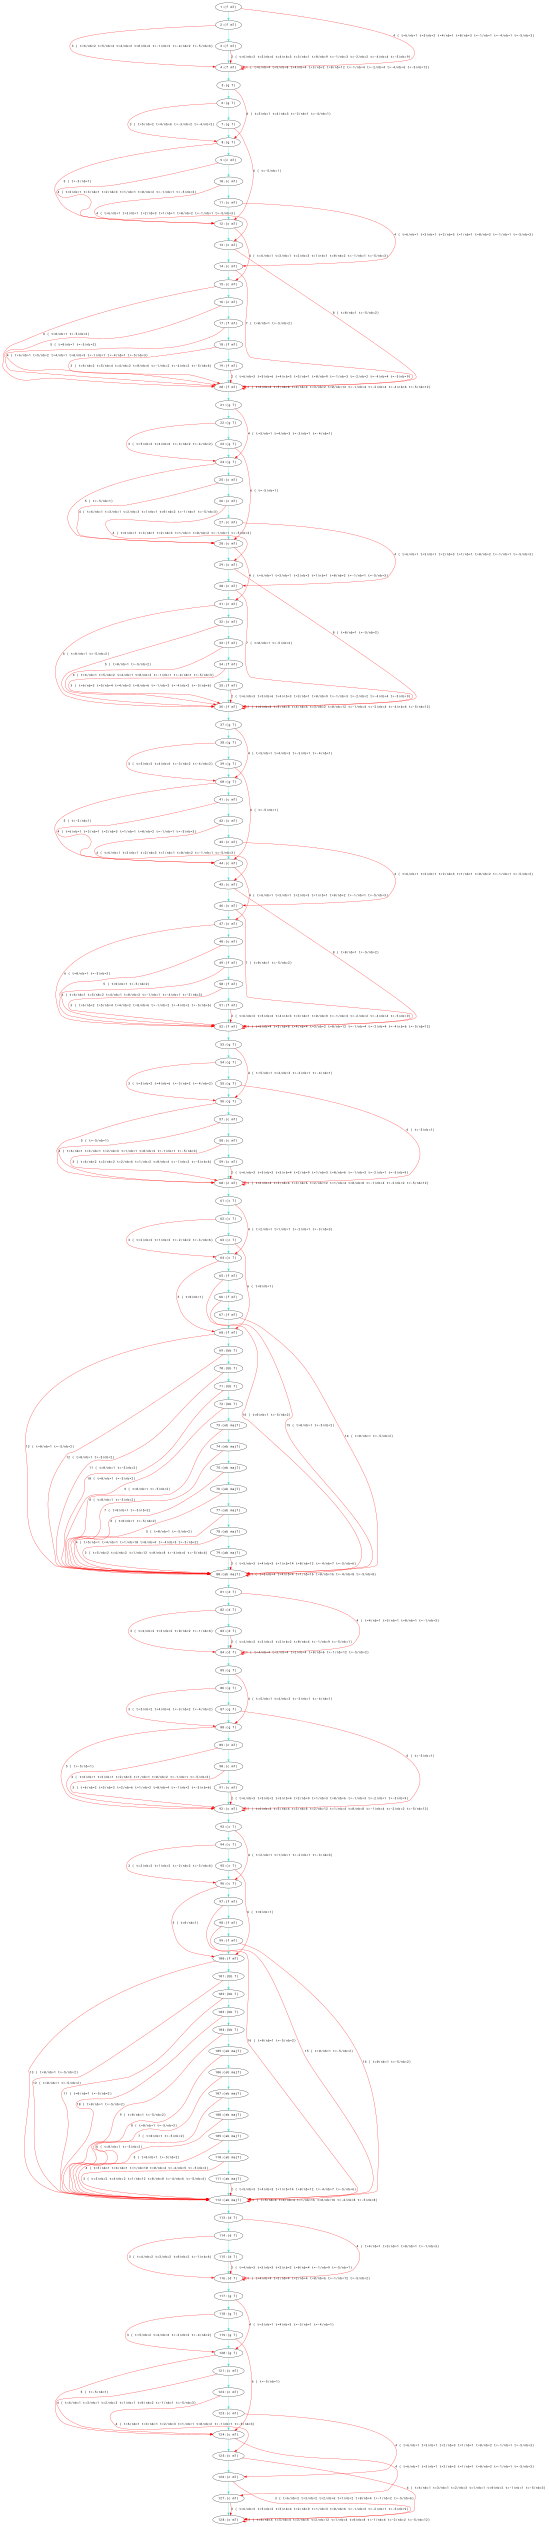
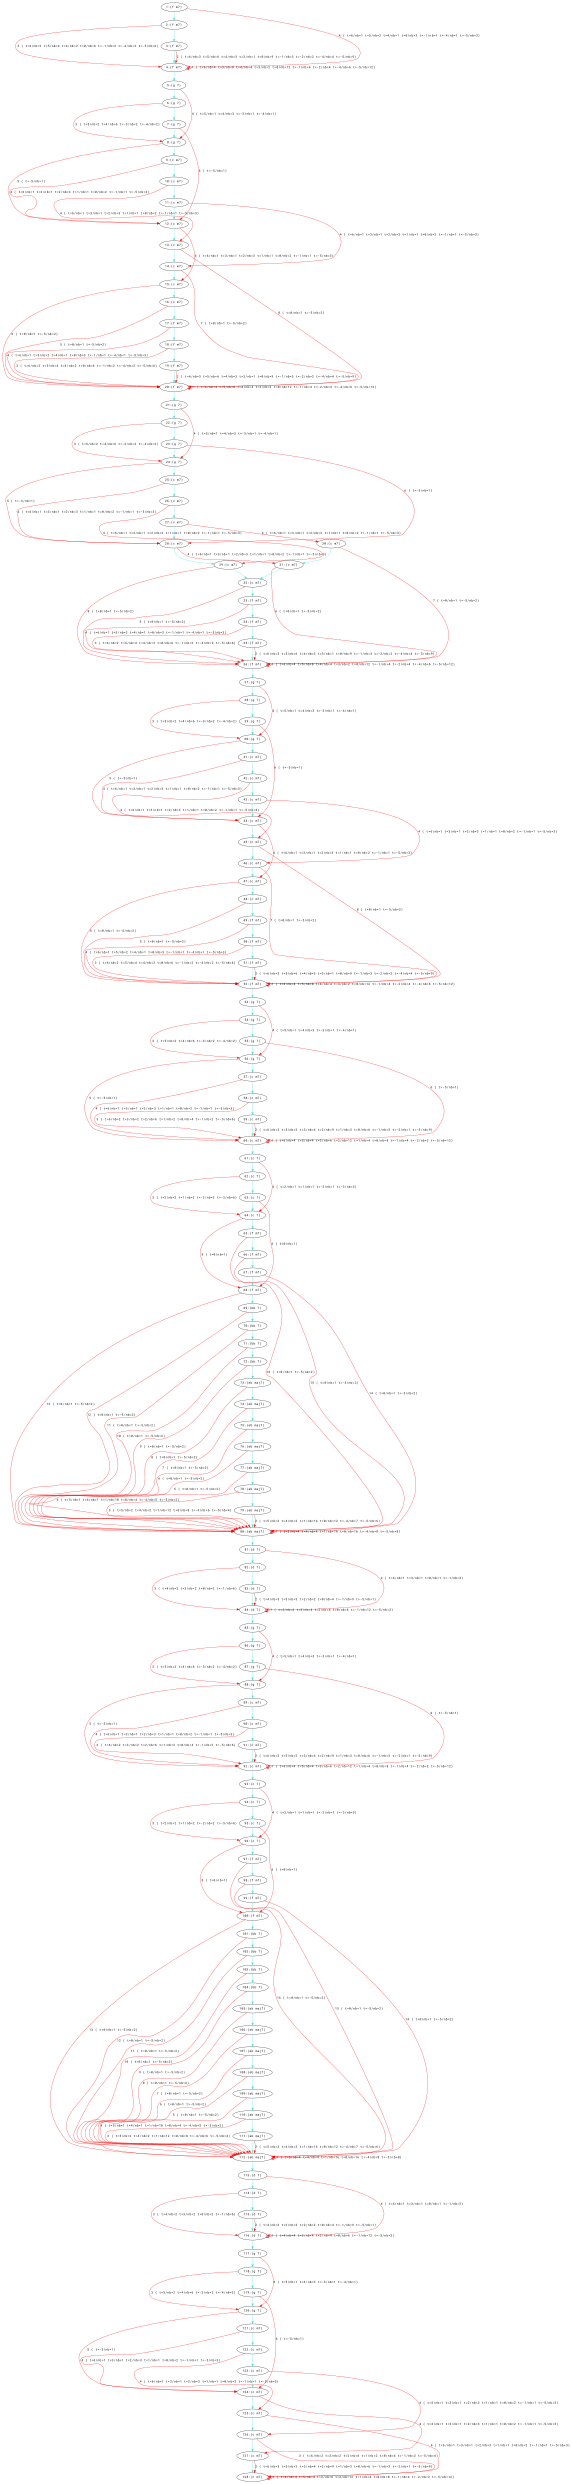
(229, 574) -> (239, 573)
